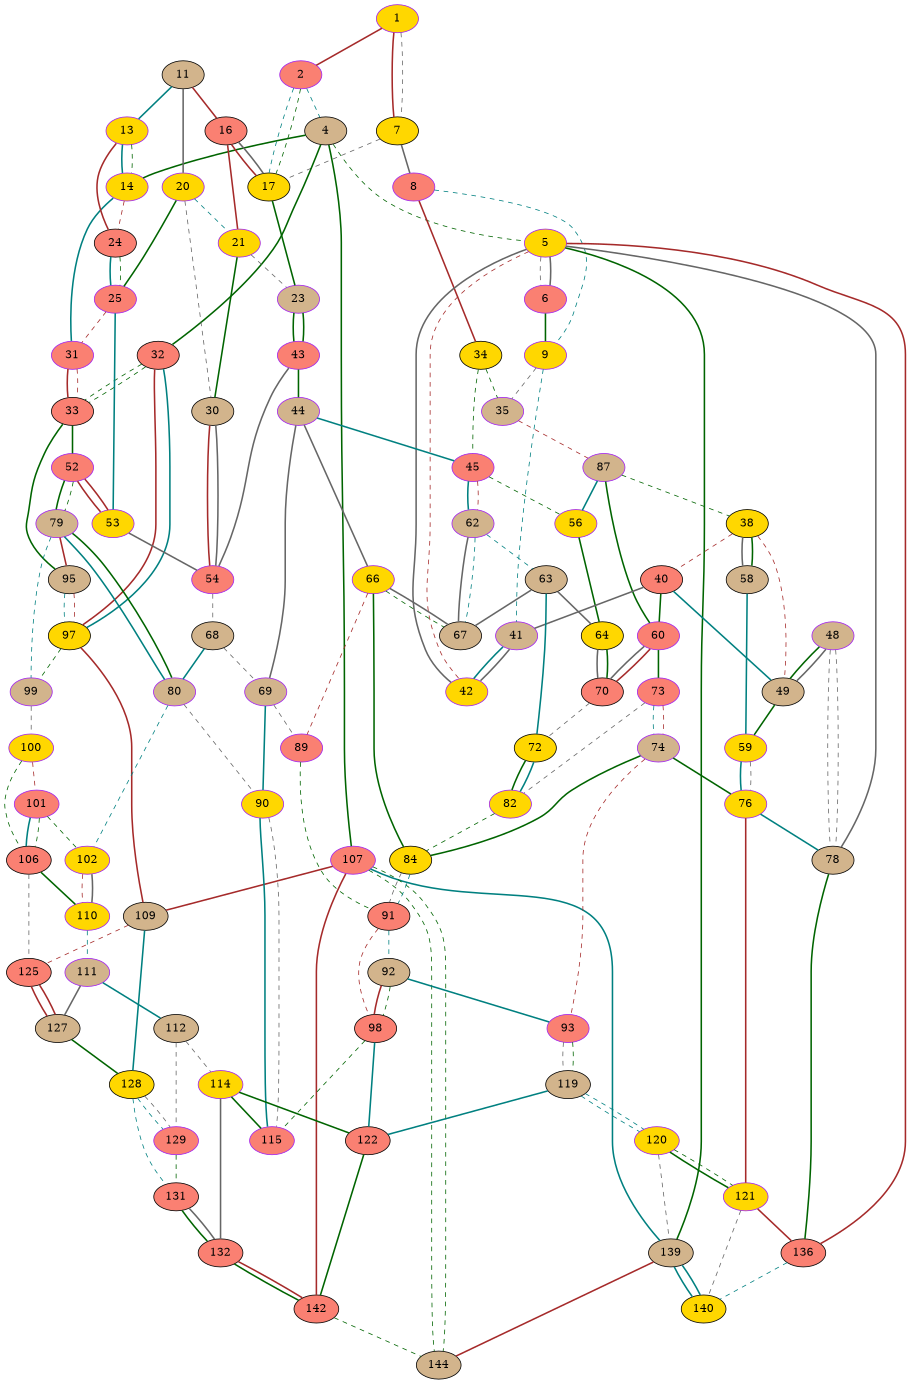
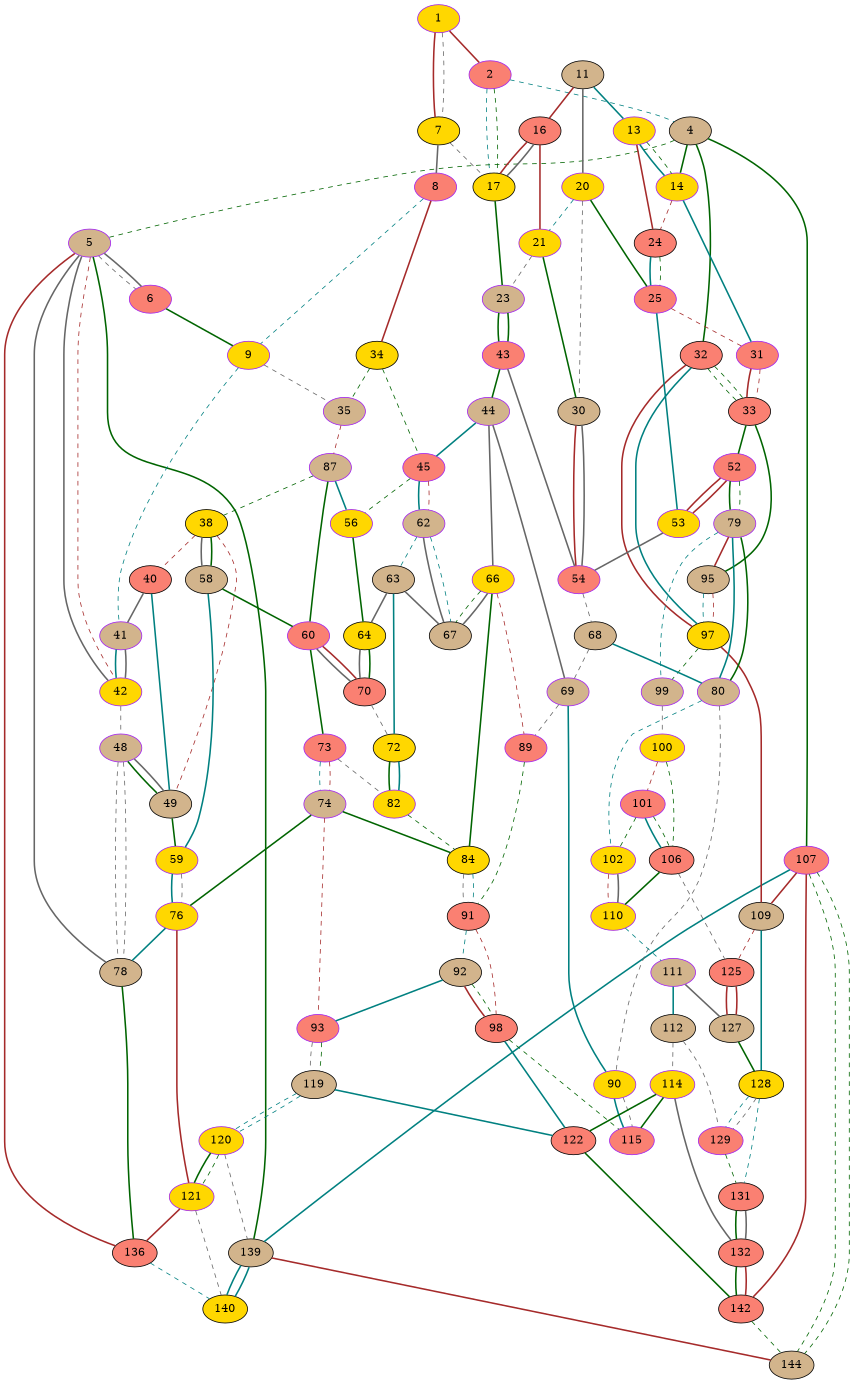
(545, 243) -> (90, 243)
(660, 608) -> (252, 605)
none -> (121, 720)
